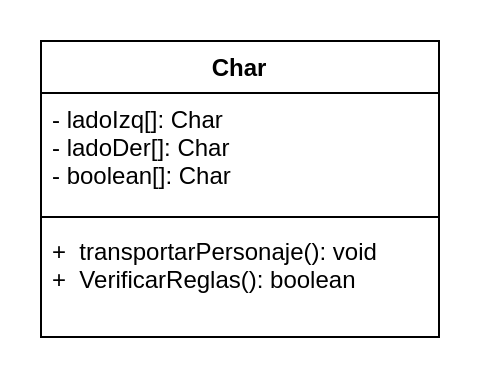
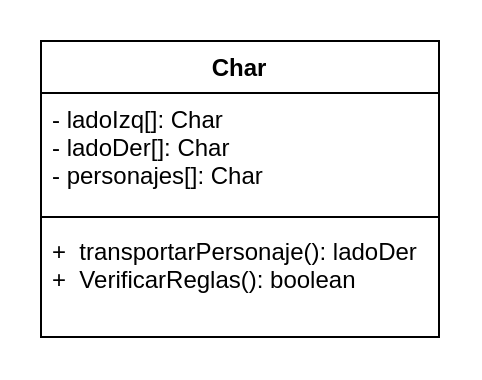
(154, 120) -> (154, 120)
(248, 252) -> (268, 252)
